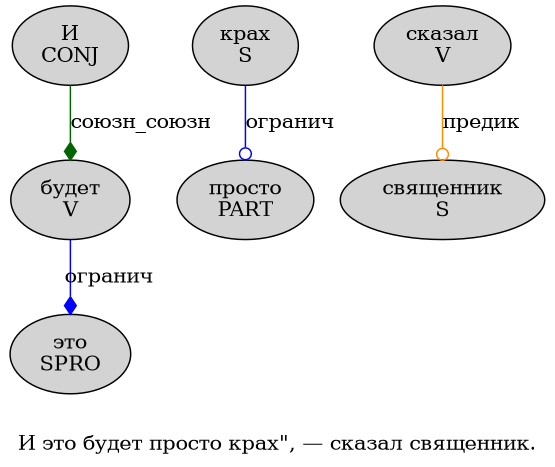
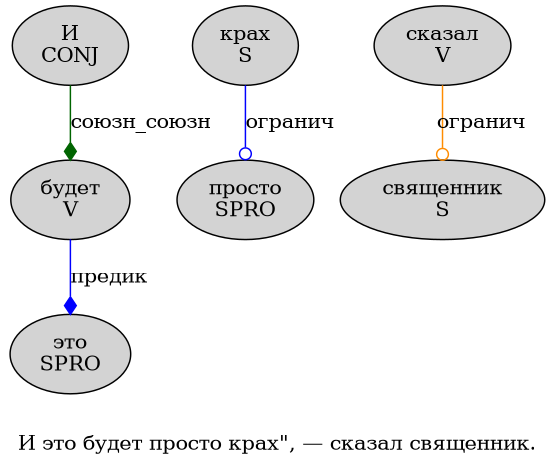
(481, 123) -> (481, 123)
(245, 200) -> (245, 200)
(109, 277) -> (109, 277)
